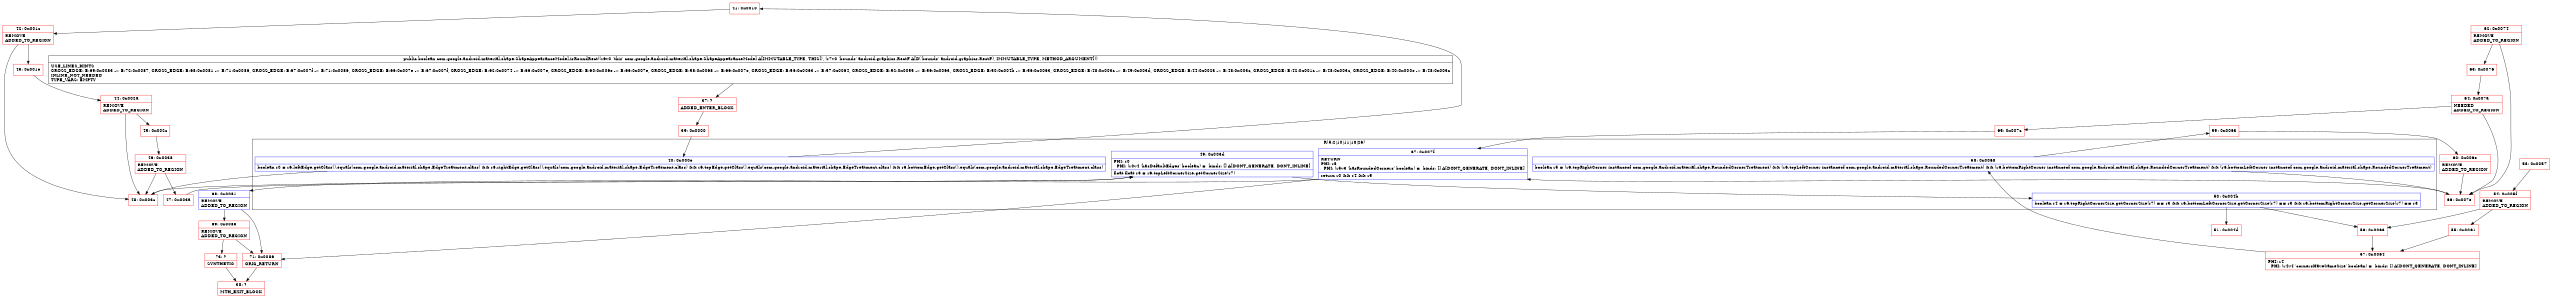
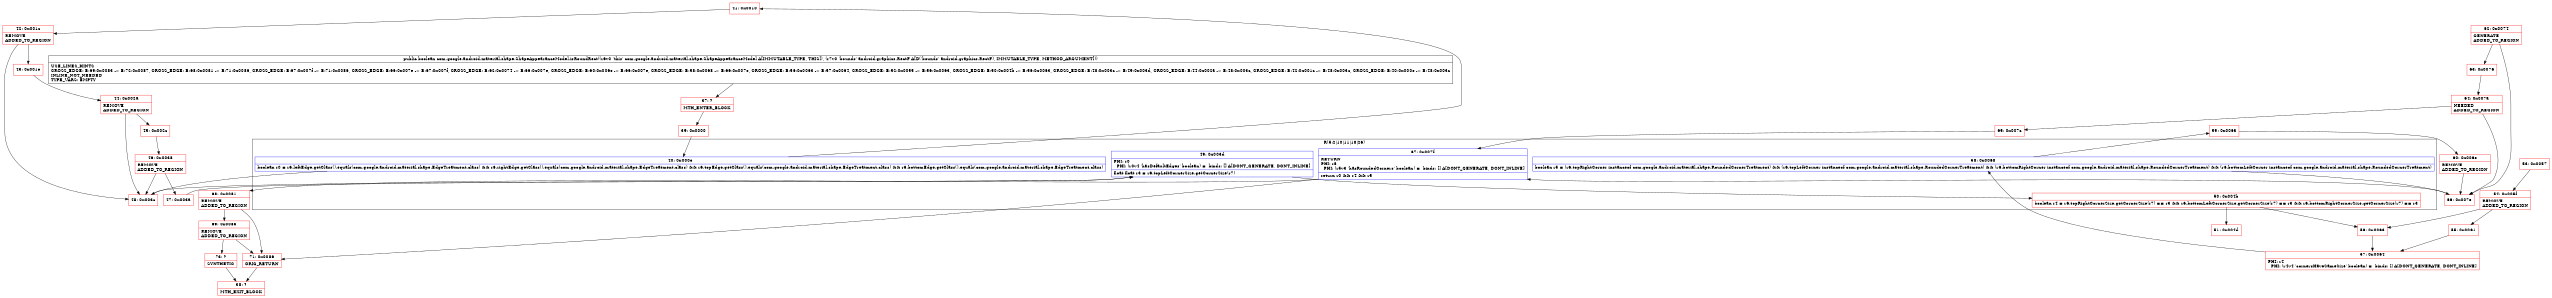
(2484, 36) -> (2486, 36)
(707, 108) -> (707, 108)
(224, 200) -> (224, 200)
(2226, 200) -> (2226, 200)
